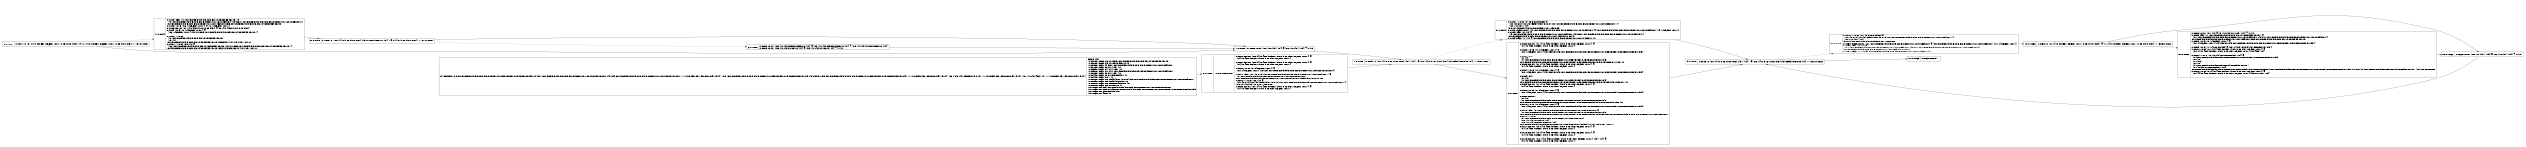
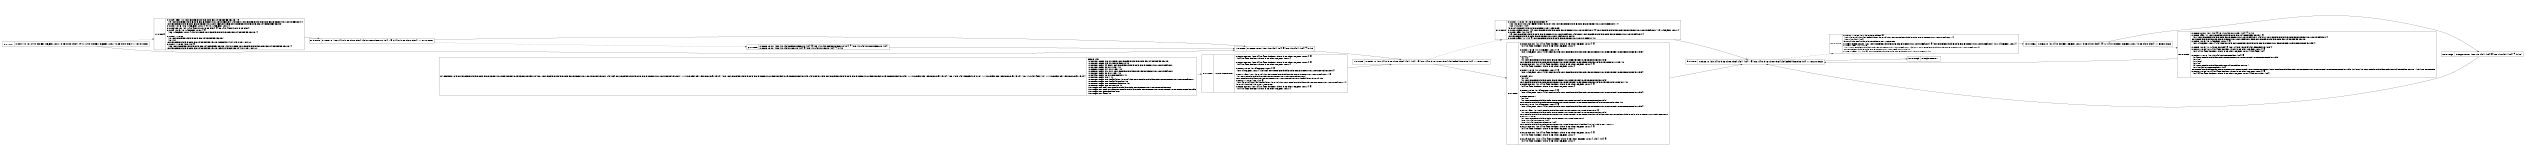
(2438, 54) -> (2002, 63)
